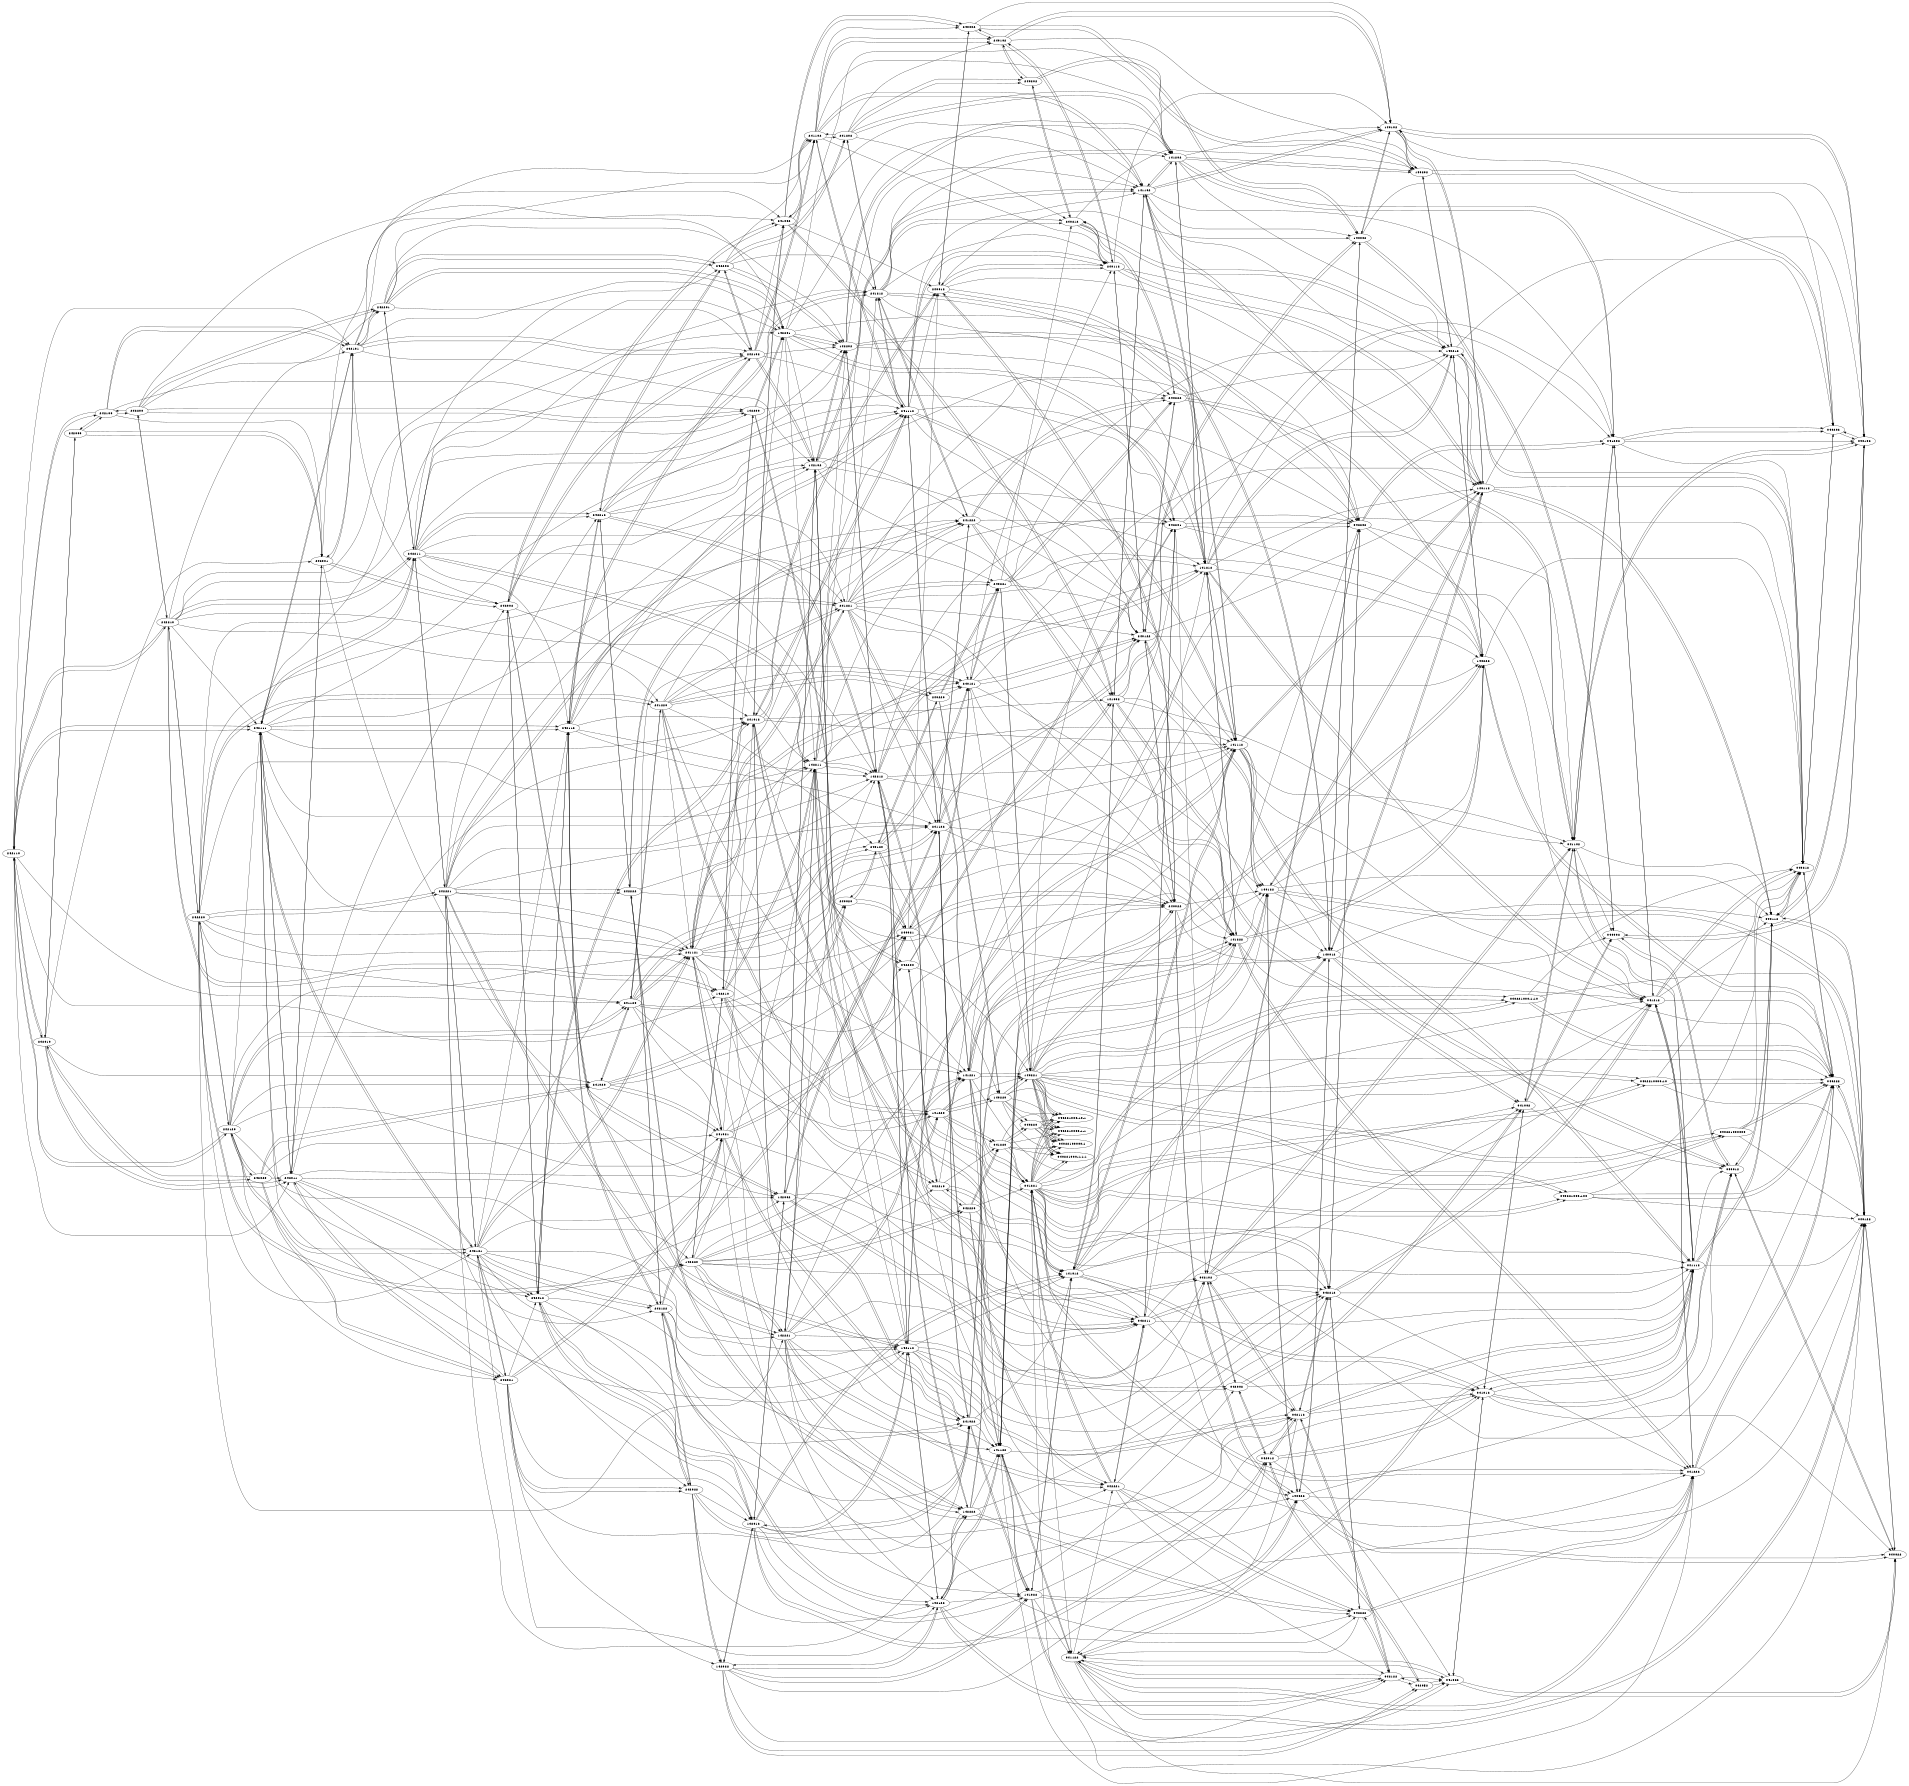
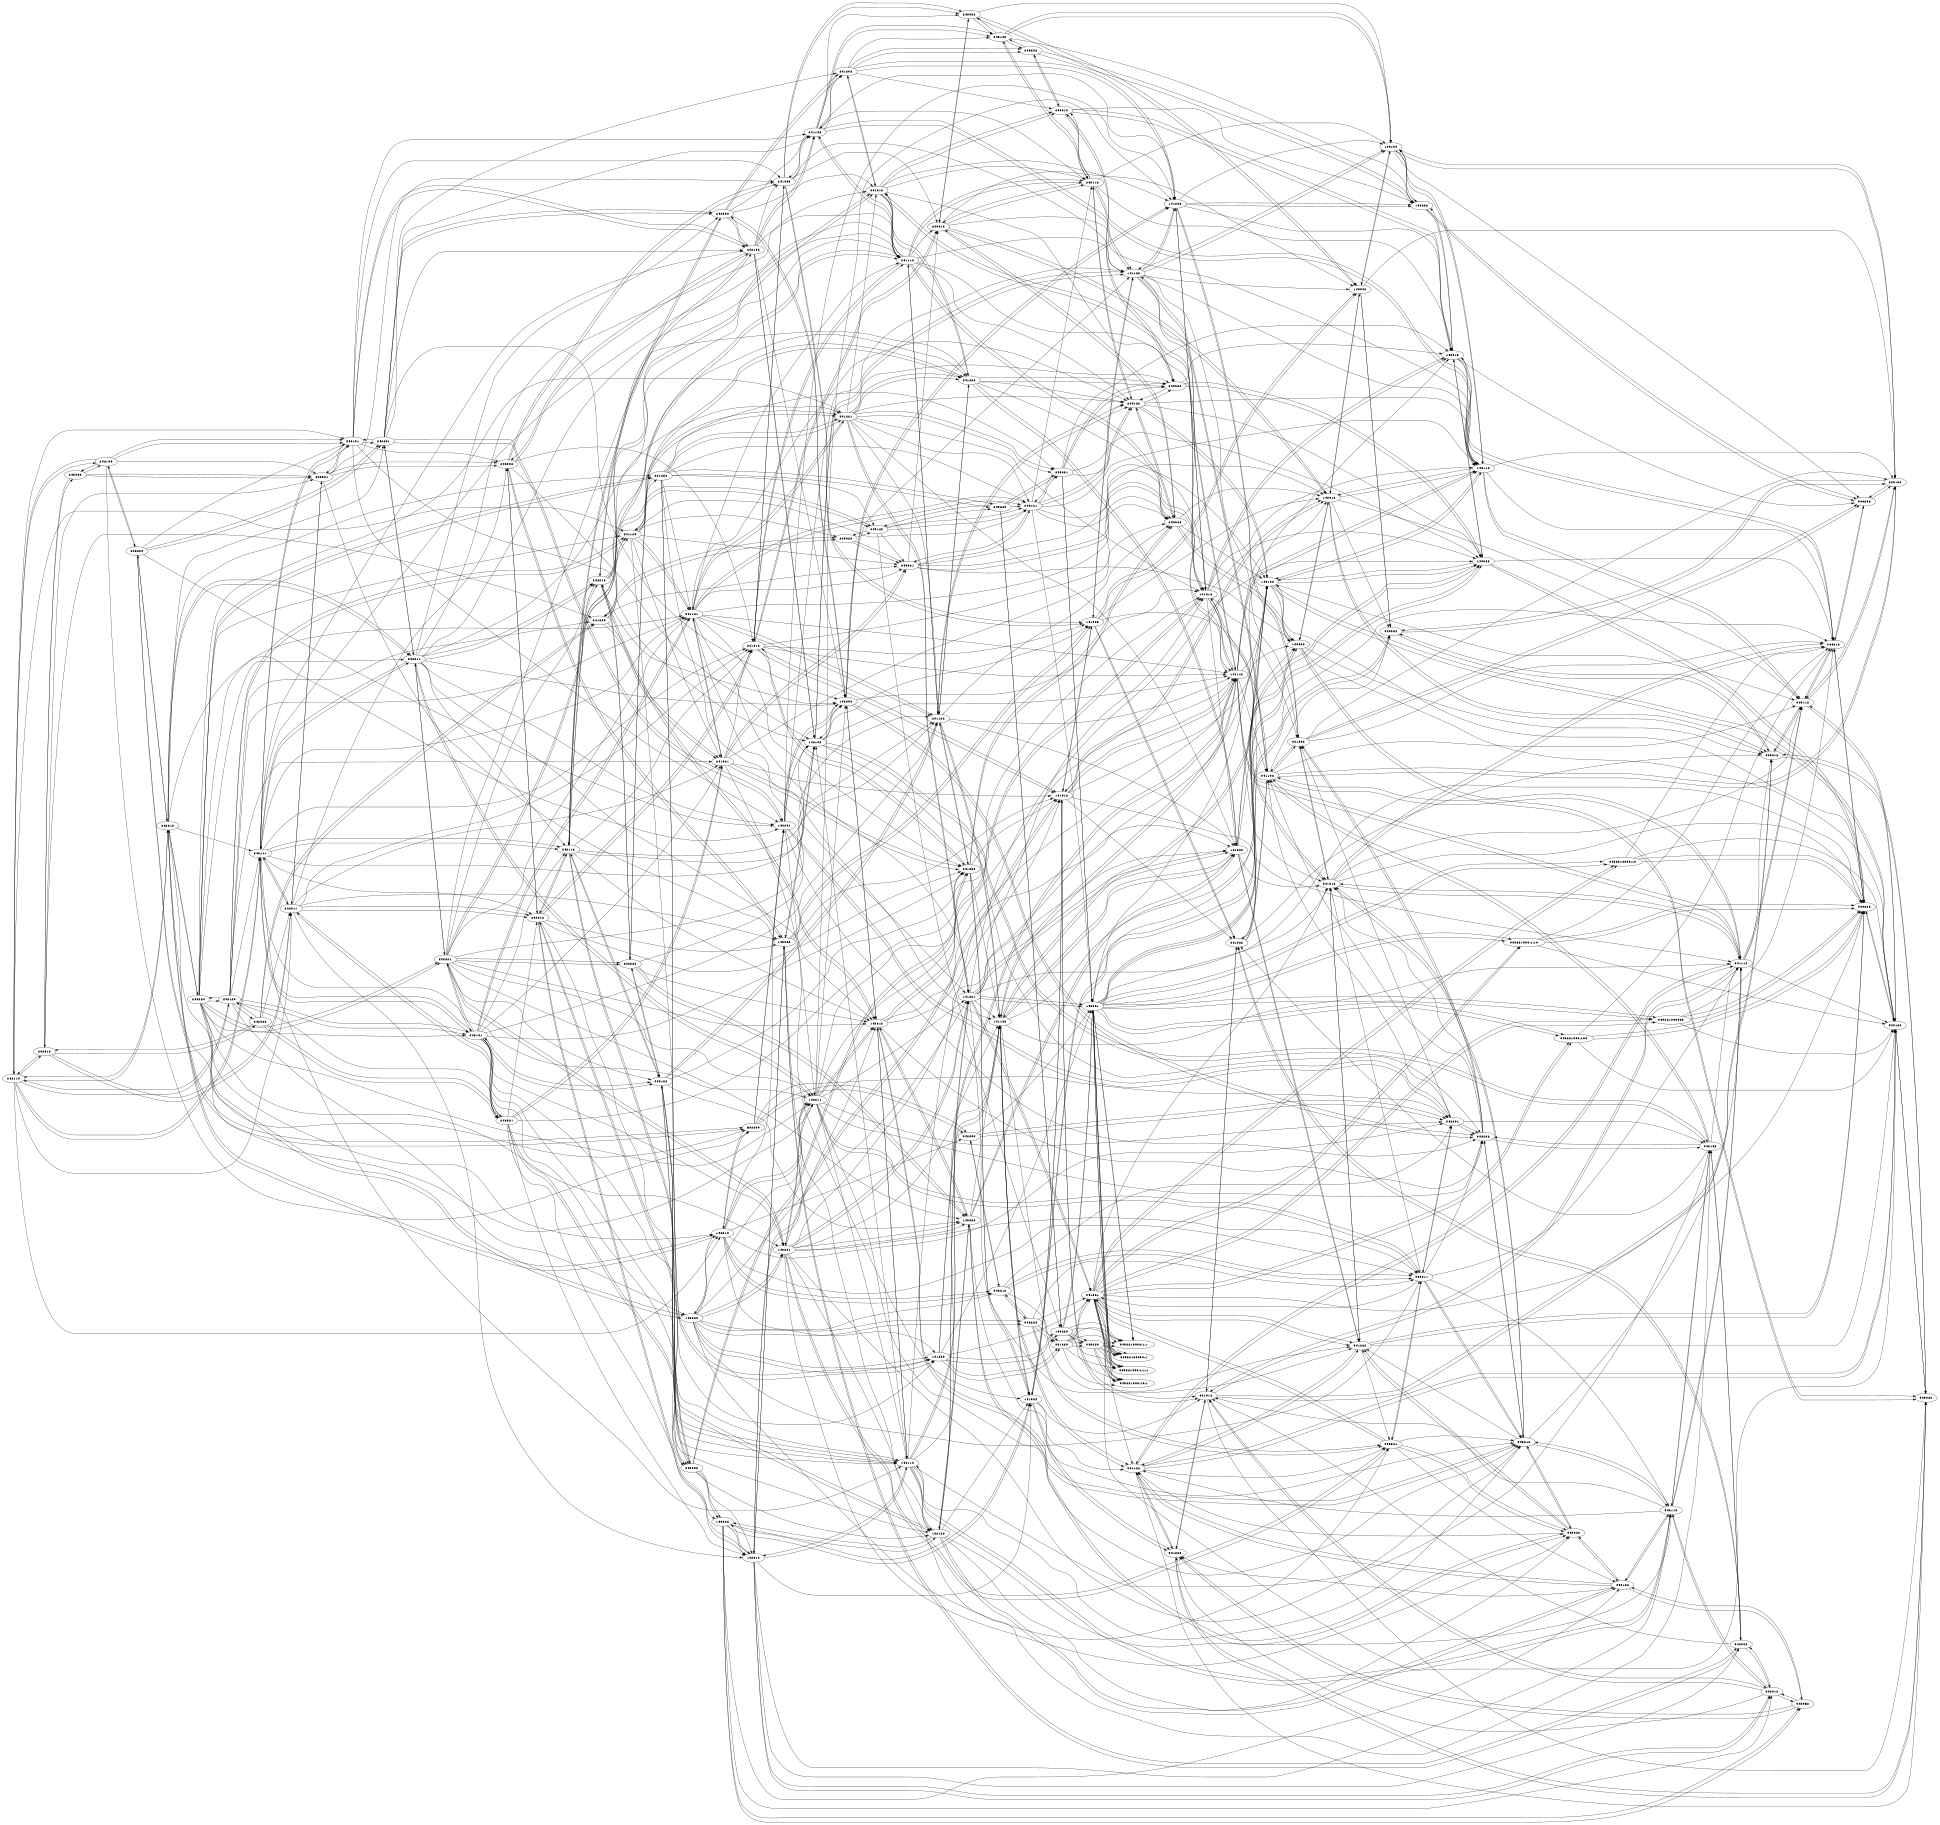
none -> (509, 163)
(754, 411) -> (754, 1128)
(1034, 413) -> none
none -> (1377, 571)
(1222, 755) -> none
none -> (1122, 851)
(482, 1143) -> none
(1407, 1545) -> (1375, 1392)
